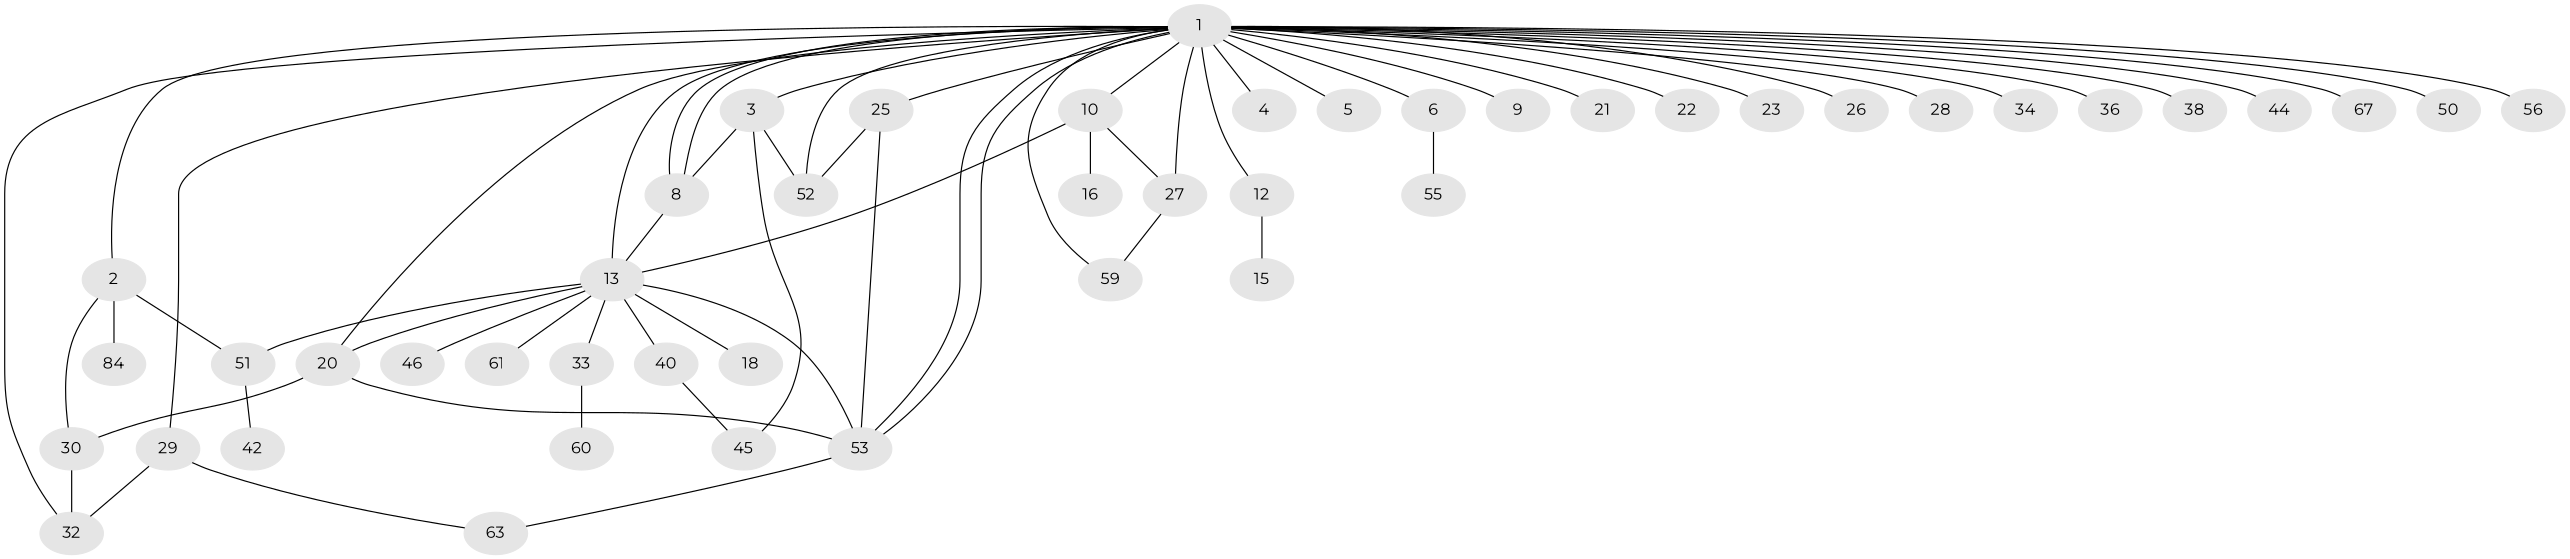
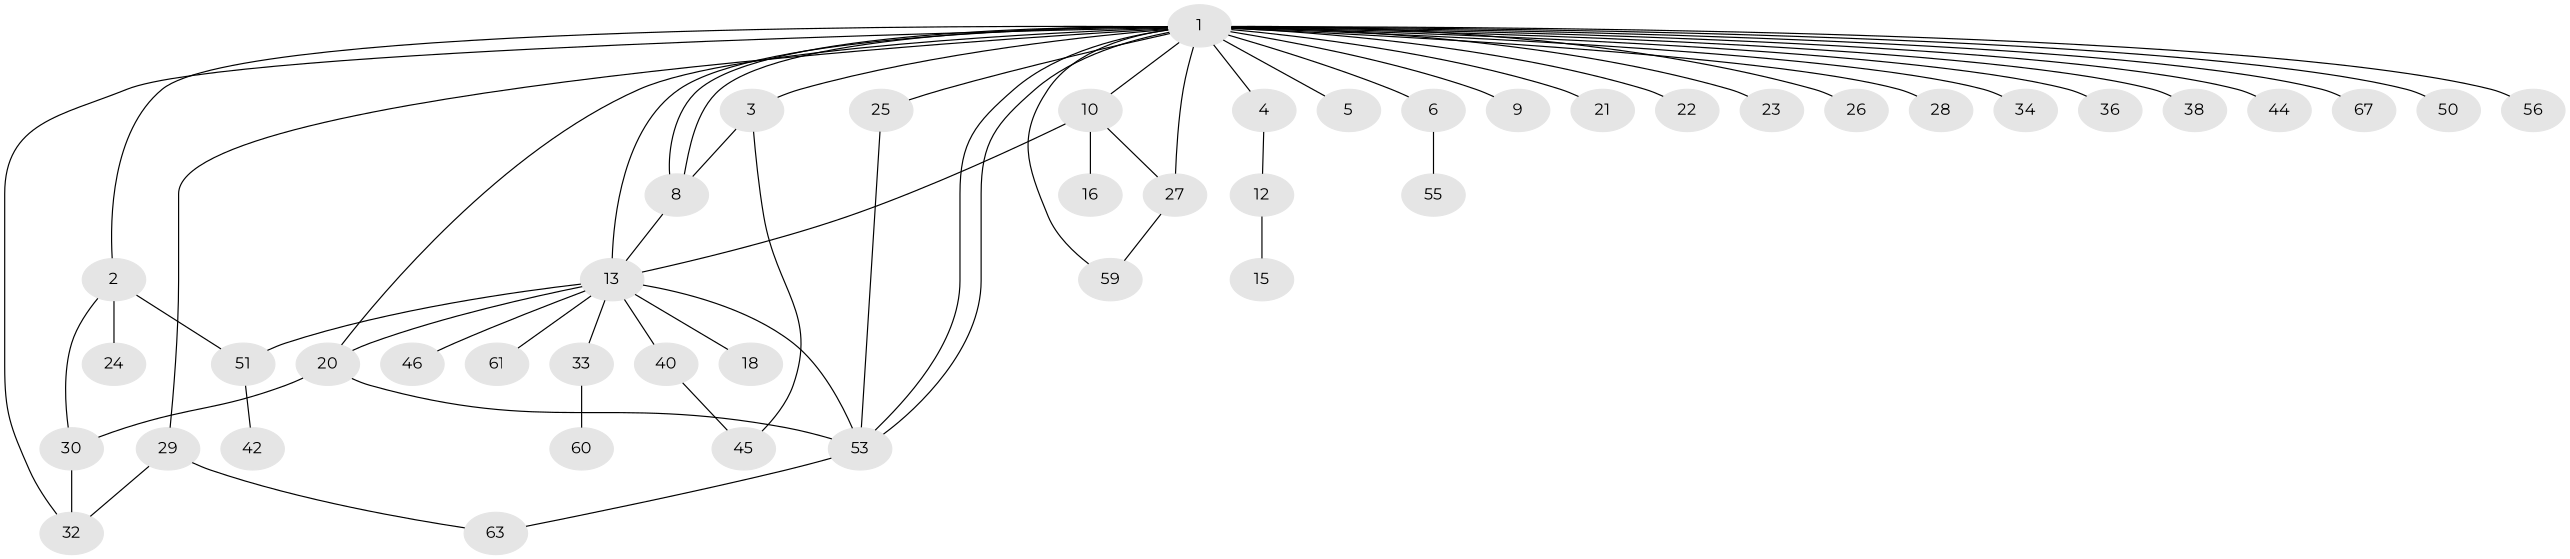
(1216, 115) -> (1263, 153)
(806, 195) -> none
(114, 364) -> (114, 364)
